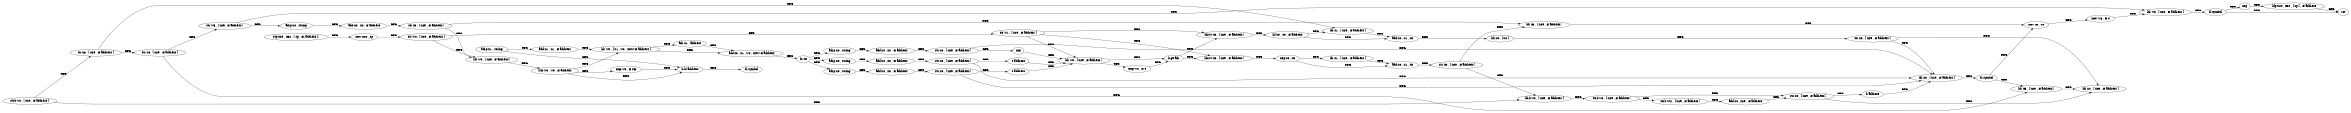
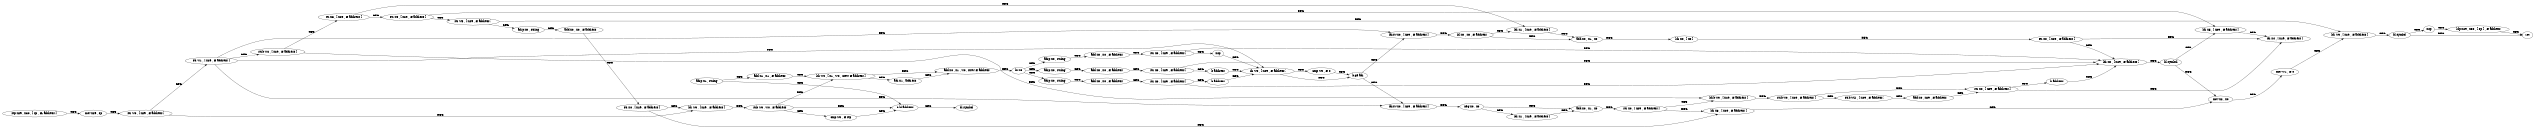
(2101, 19) -> (2285, 72)
none -> (243, 57)
